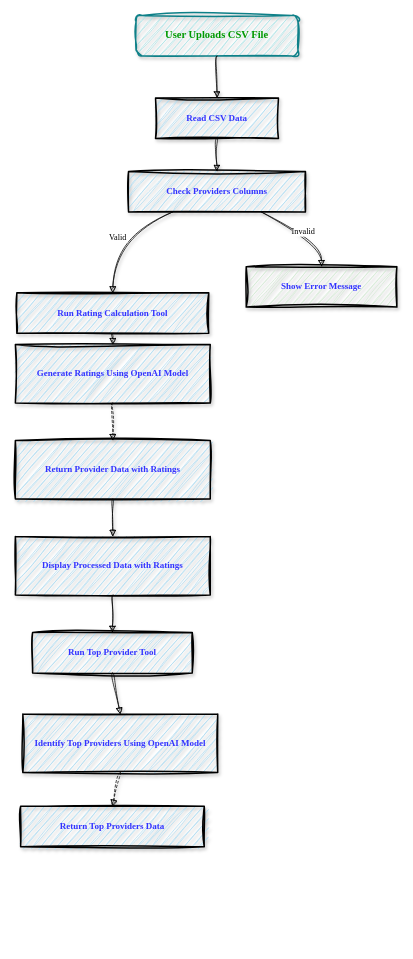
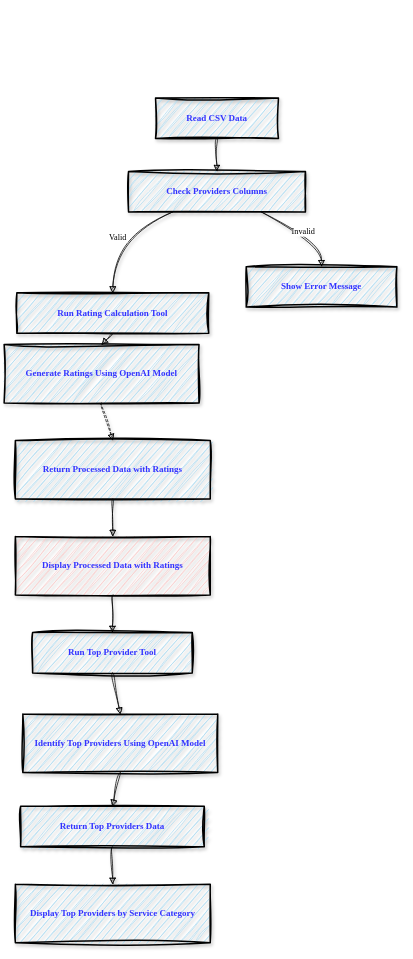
(217, 36) -> none
(217, 75) -> none
(322, 287) -> (322, 287)
(113, 374) -> (102, 374)
(113, 470) -> (113, 470)
(113, 566) -> (113, 566)
(117, 788) -> (117, 788)
none -> (113, 864)
none -> (113, 914)
